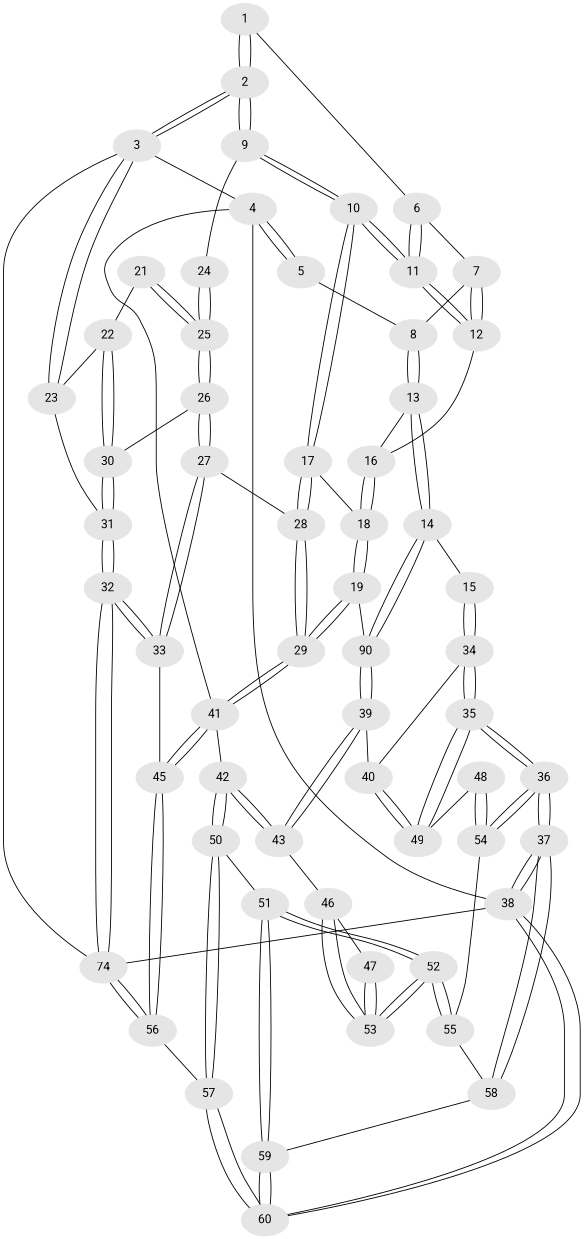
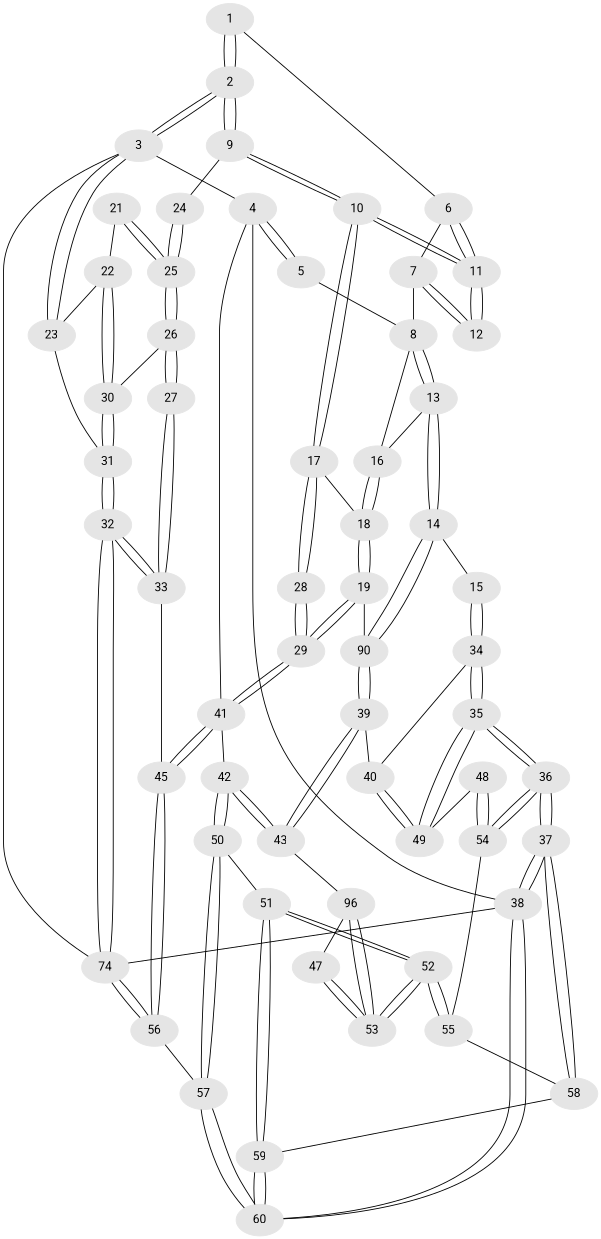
(446, 413) -> (395, 399)
(247, 489) -> none
(328, 904) -> (351, 904)
